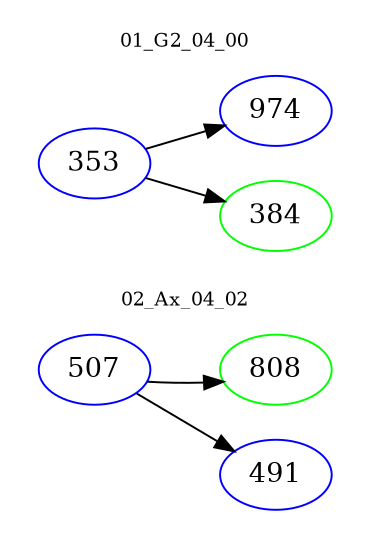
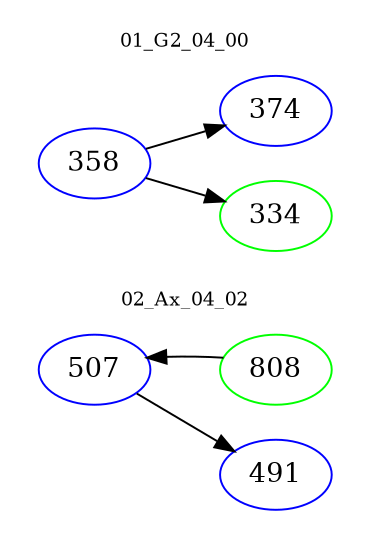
(276, 111) -> (276, 111)
(95, 163) -> (95, 163)
(276, 216) -> (276, 216)
(175, 383) -> (195, 357)
